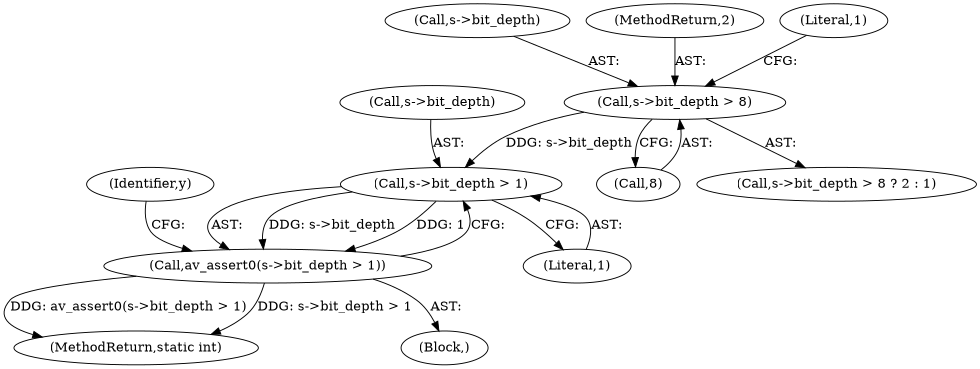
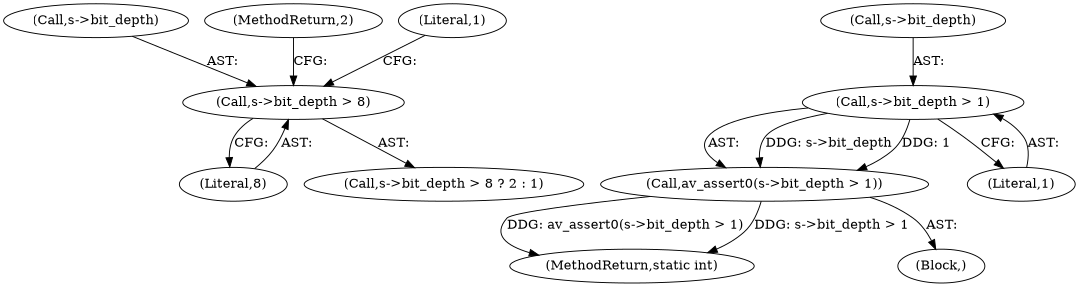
(693, 62) -> (313, 62)
(524, 128) -> none
(150, 184) -> none
(638, 184) -> (233, 184)
(446, 245) -> none
